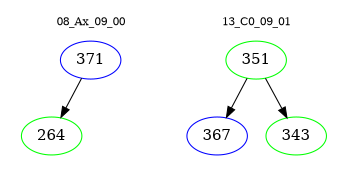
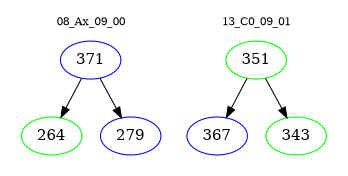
none -> (131, 136)
